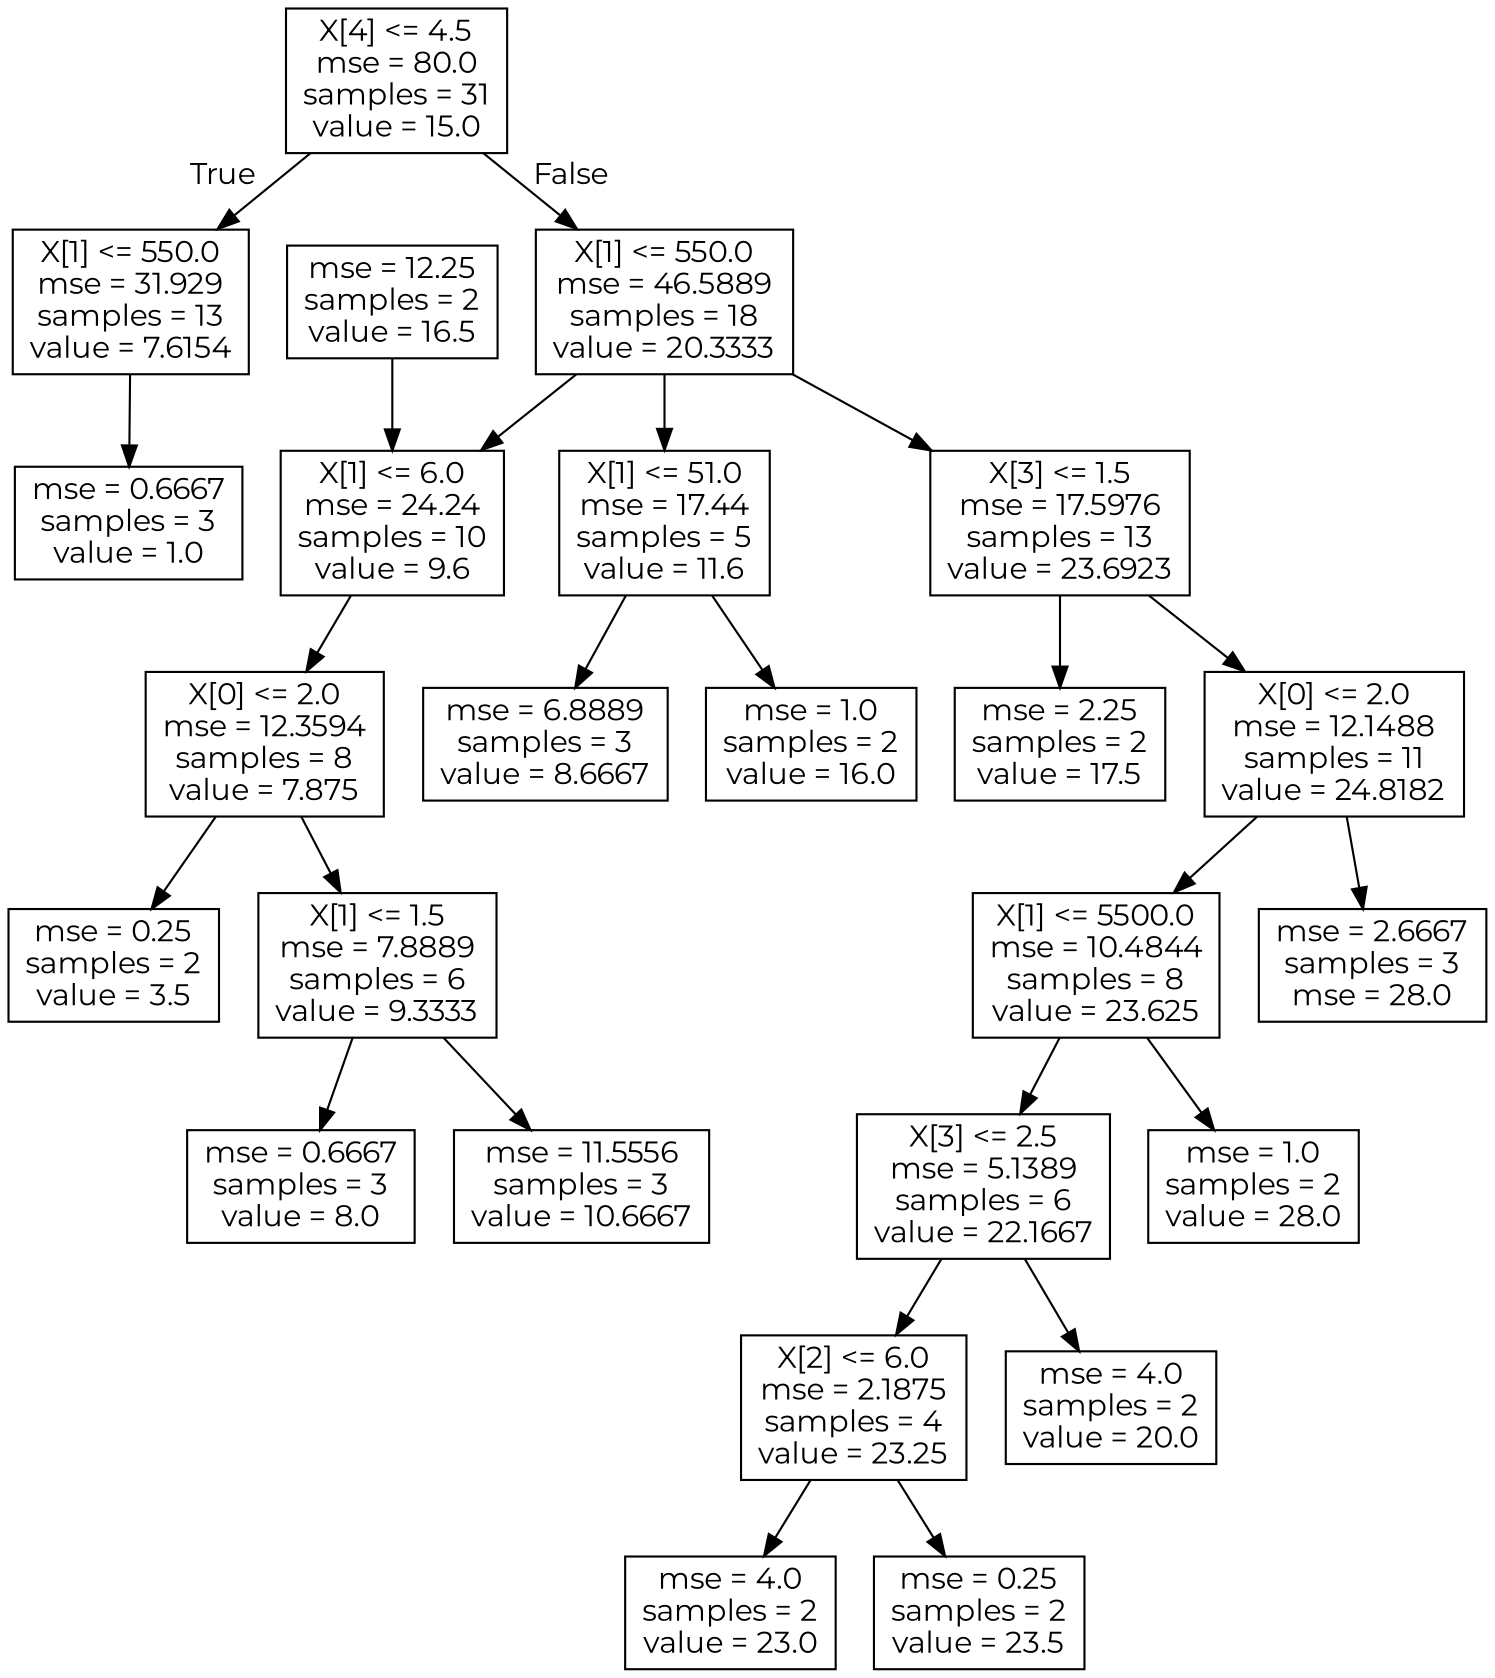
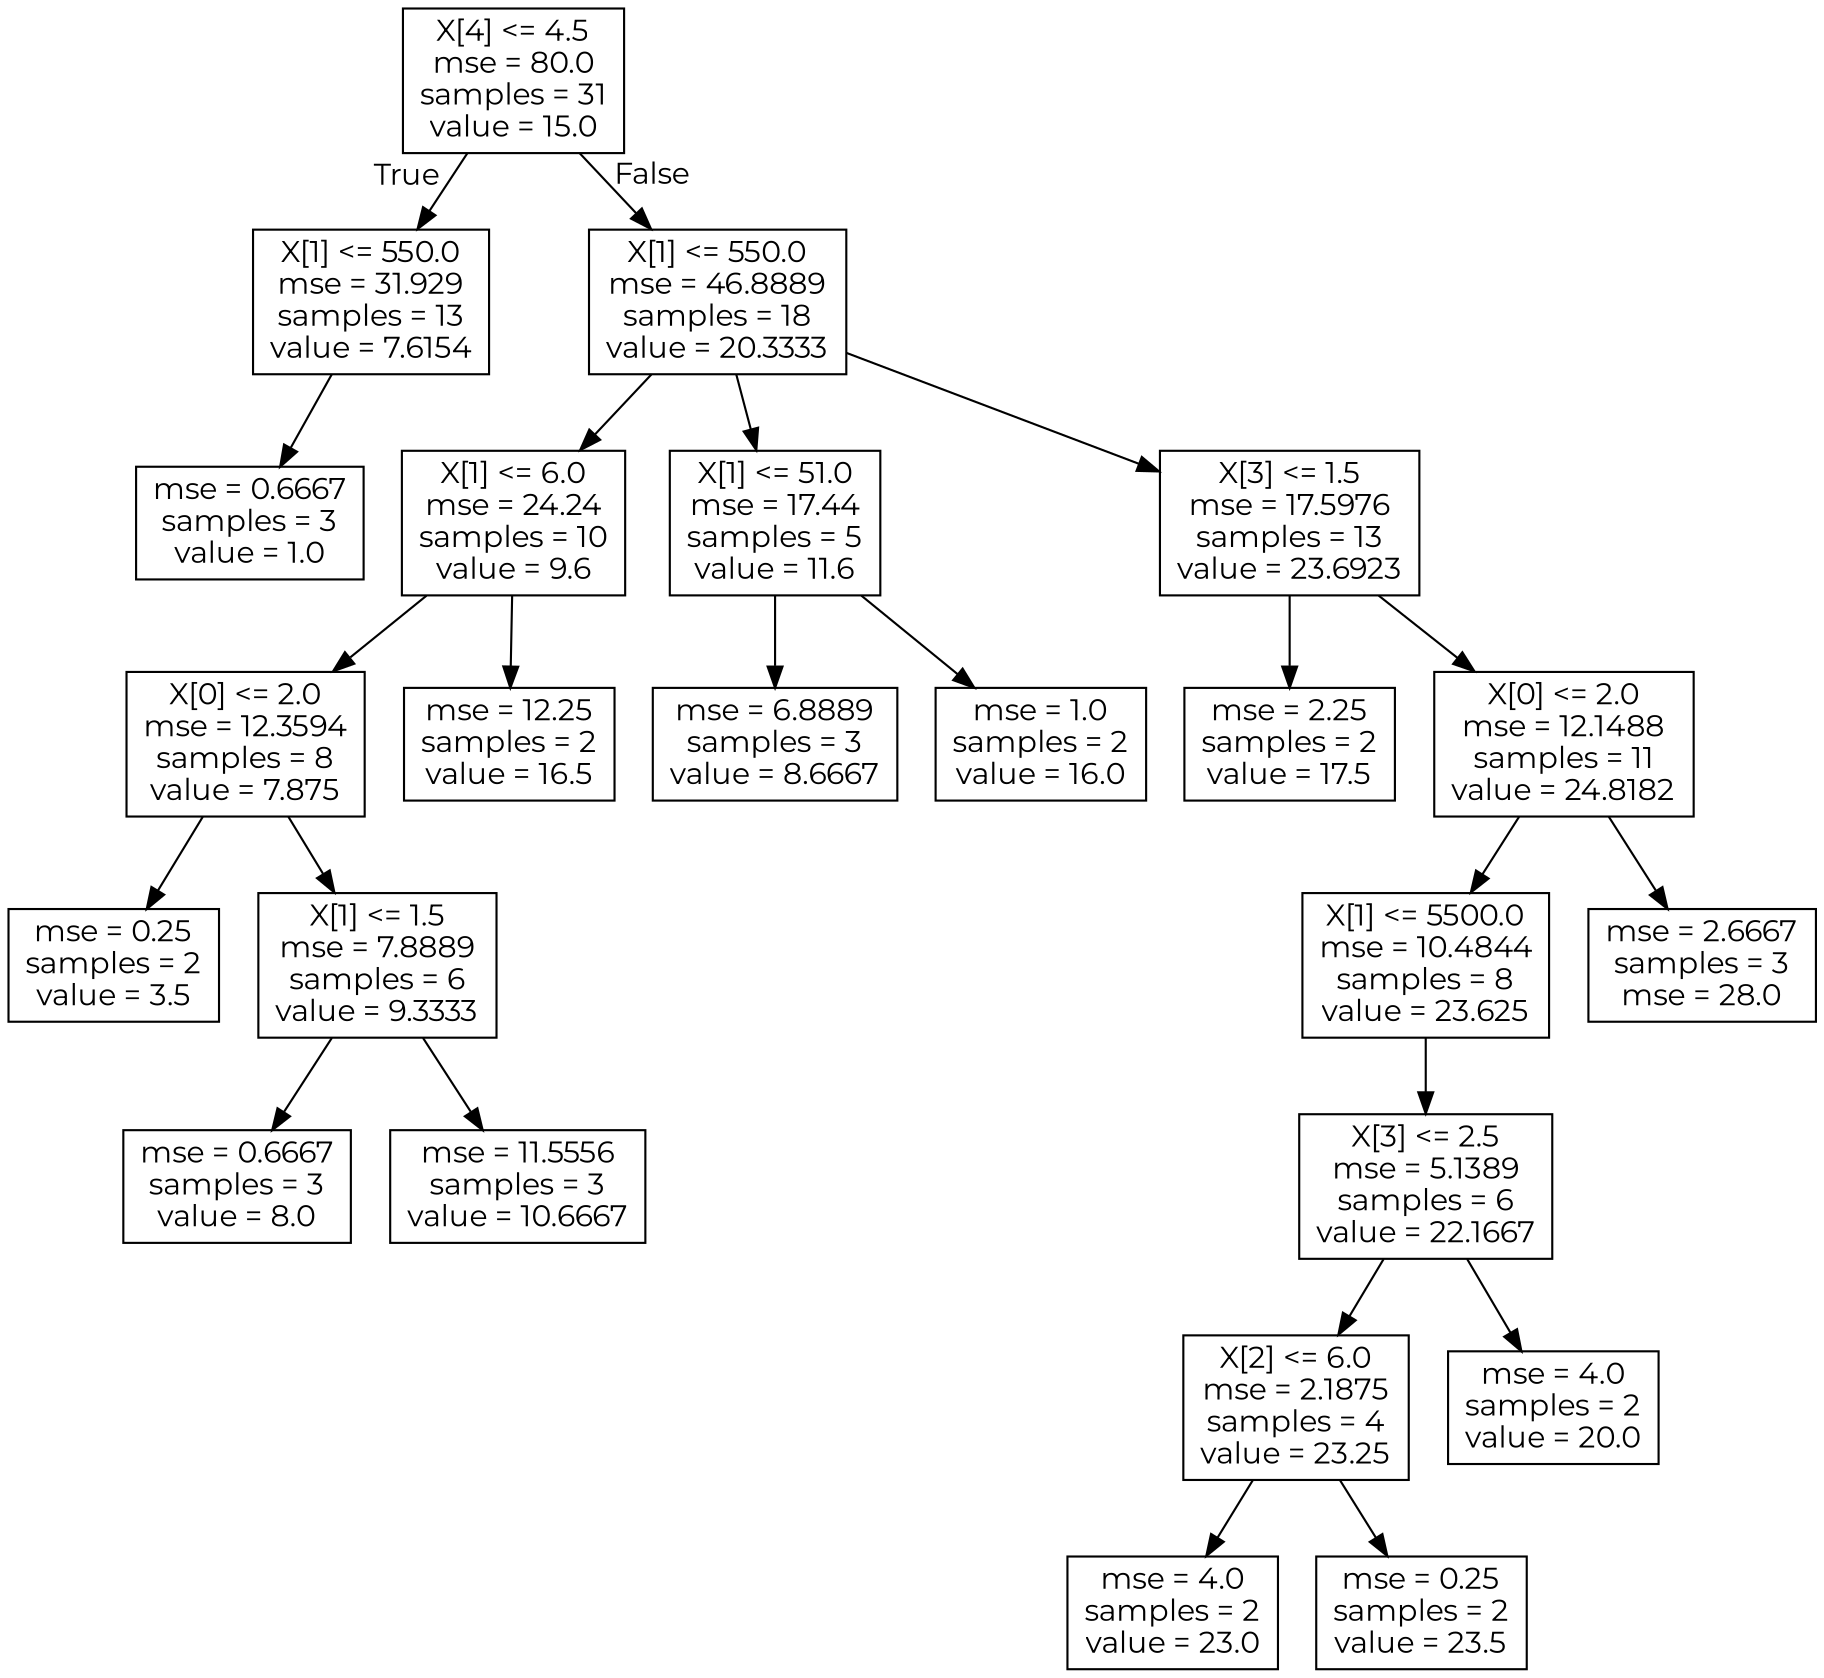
(664, 302) -> (718, 302)
(392, 394) -> (511, 631)
(1254, 1187) -> none
